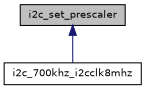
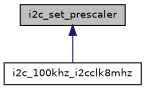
(73, 74) -> (73, 74)
